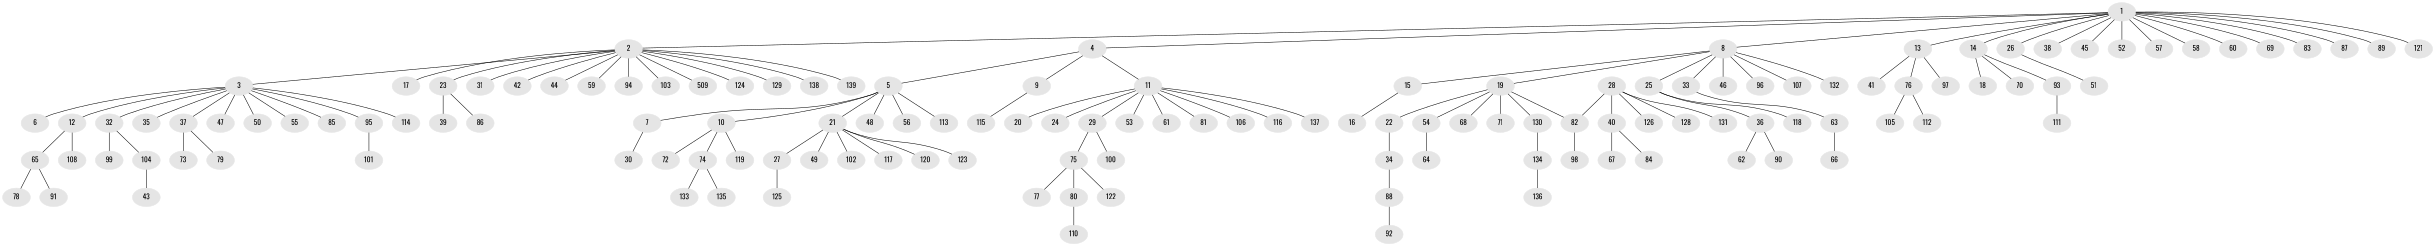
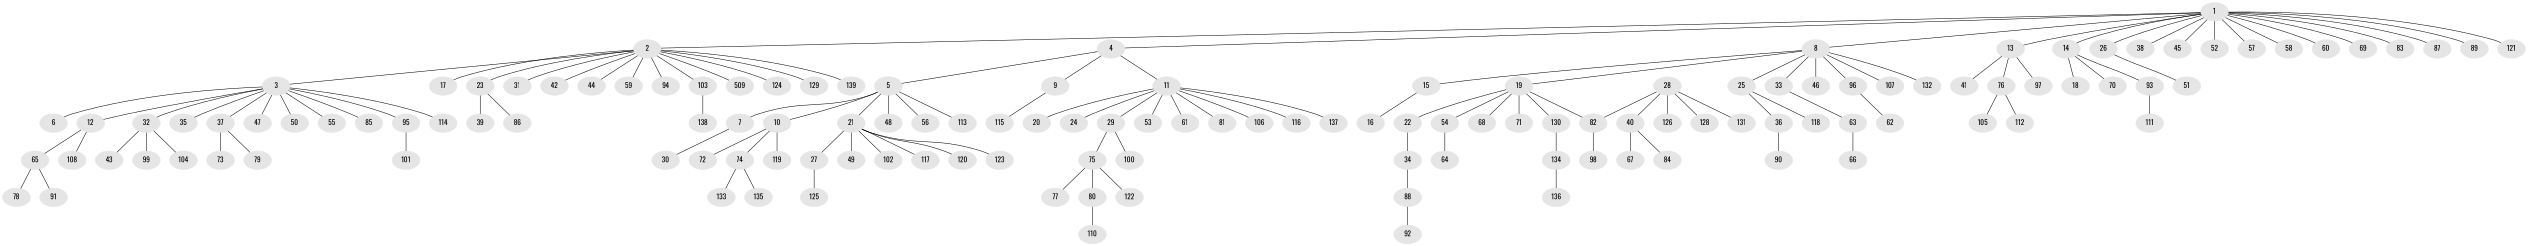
(724, 60) -> (703, 105)
(1751, 142) -> (1871, 105)
(146, 179) -> (128, 142)
